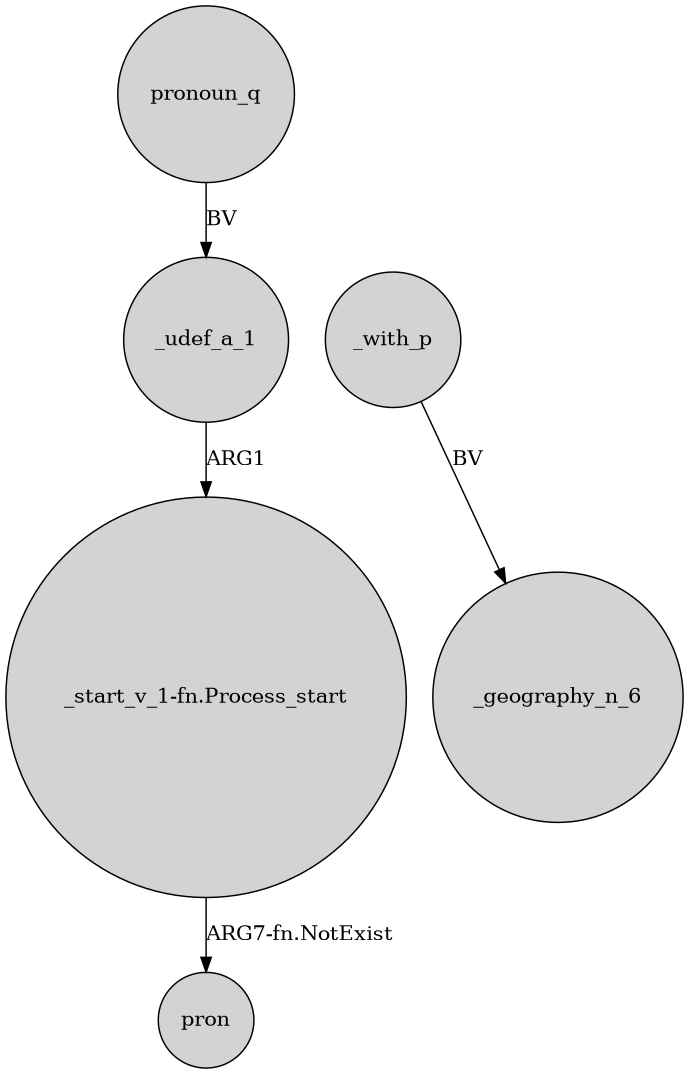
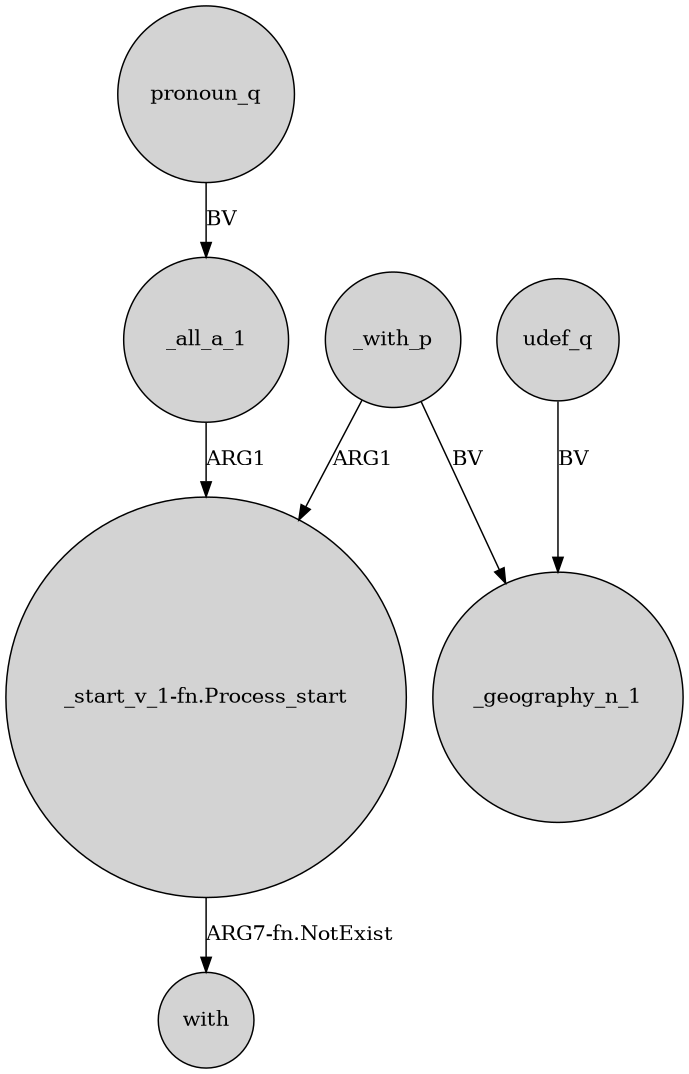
(206, 340) -> (206, 340)
none -> (558, 340)
none -> (334, 454)
(558, 697) -> (558, 697)
(206, 1020) -> (206, 1020)
